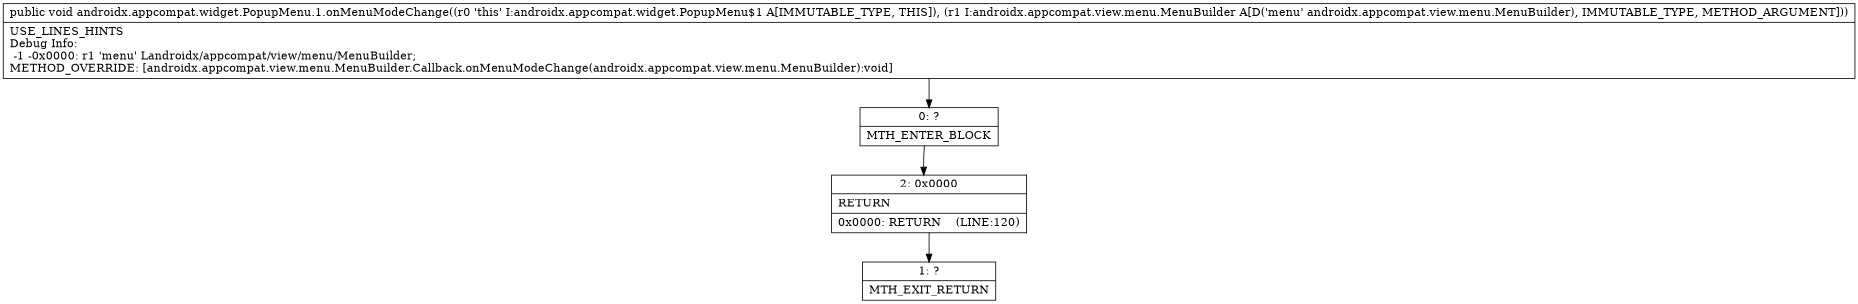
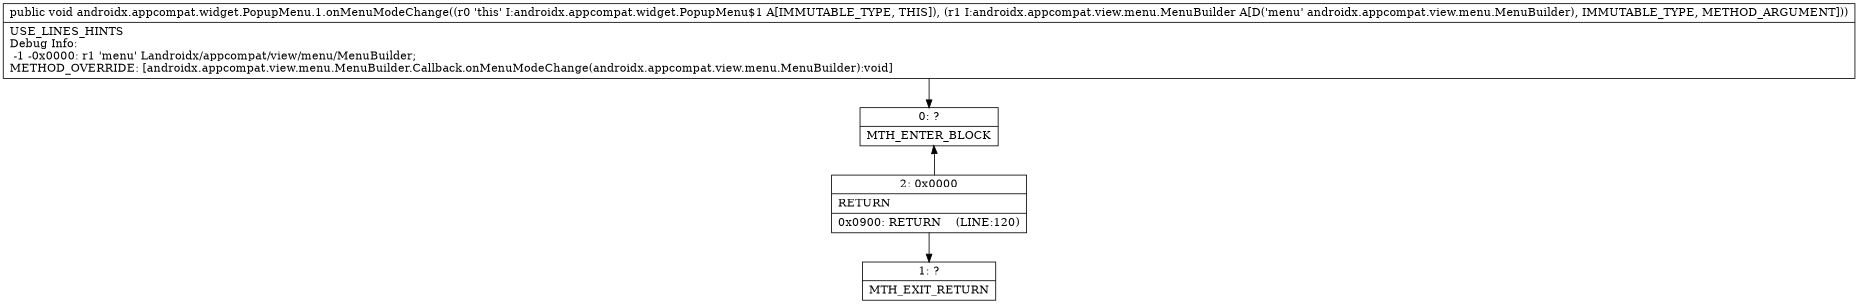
(924, 156) -> (935, 164)
(929, 223) -> (929, 223)
